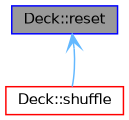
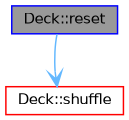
(74, 68) -> (55, 53)
